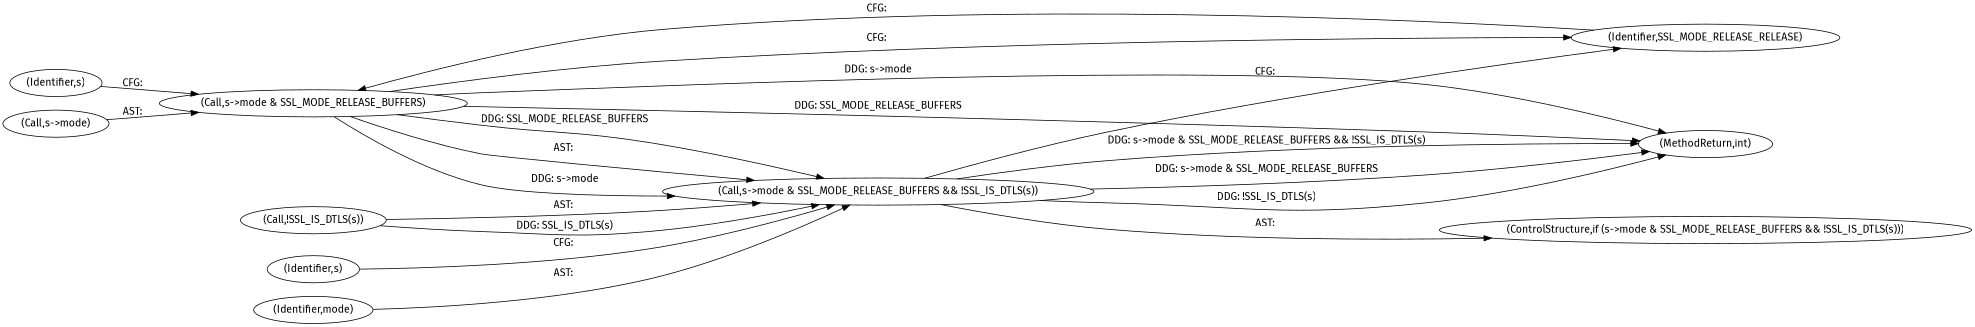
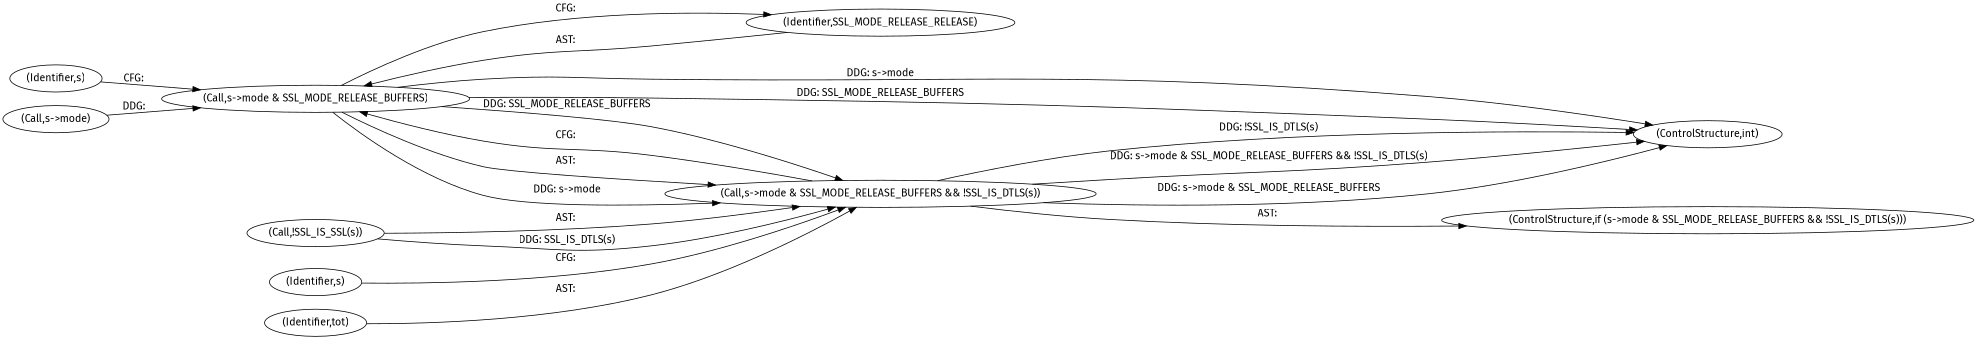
(878, 9) -> (567, 40)
(1267, 102) -> (589, 150)
(134, 112) -> (135, 107)
(1705, 144) -> (1708, 134)
(313, 220) -> (316, 233)
(313, 310) -> (316, 323)
